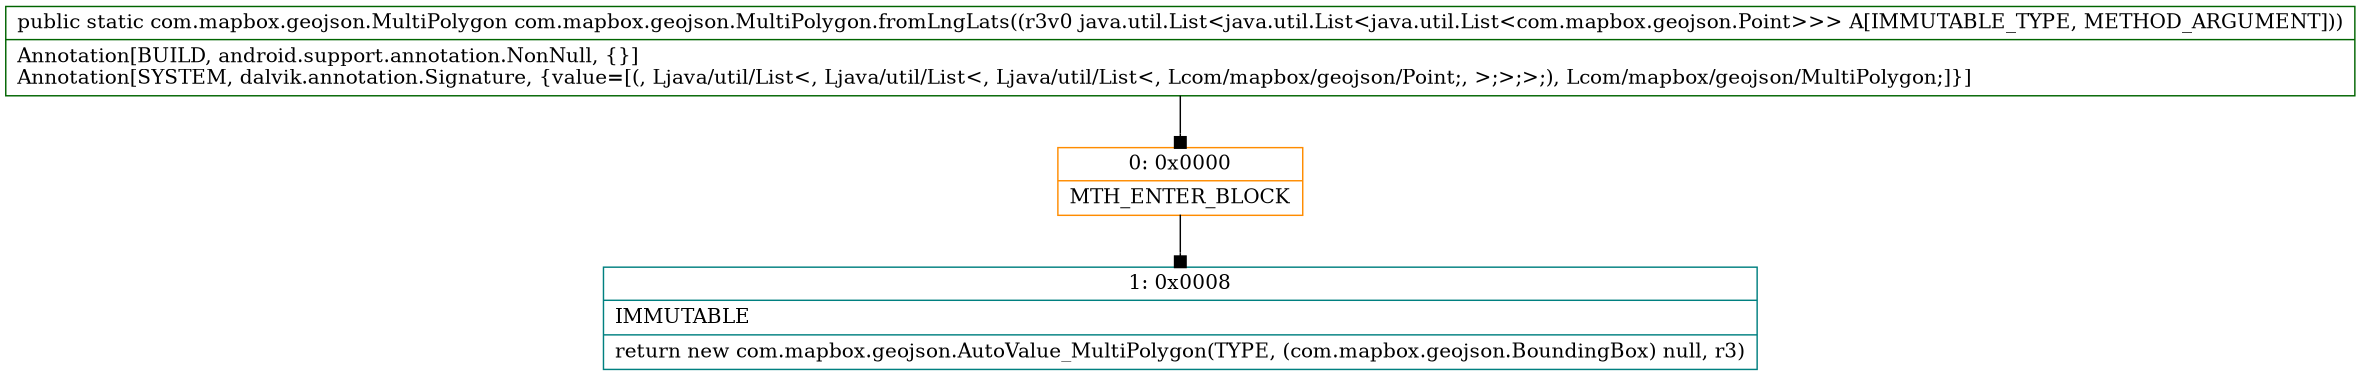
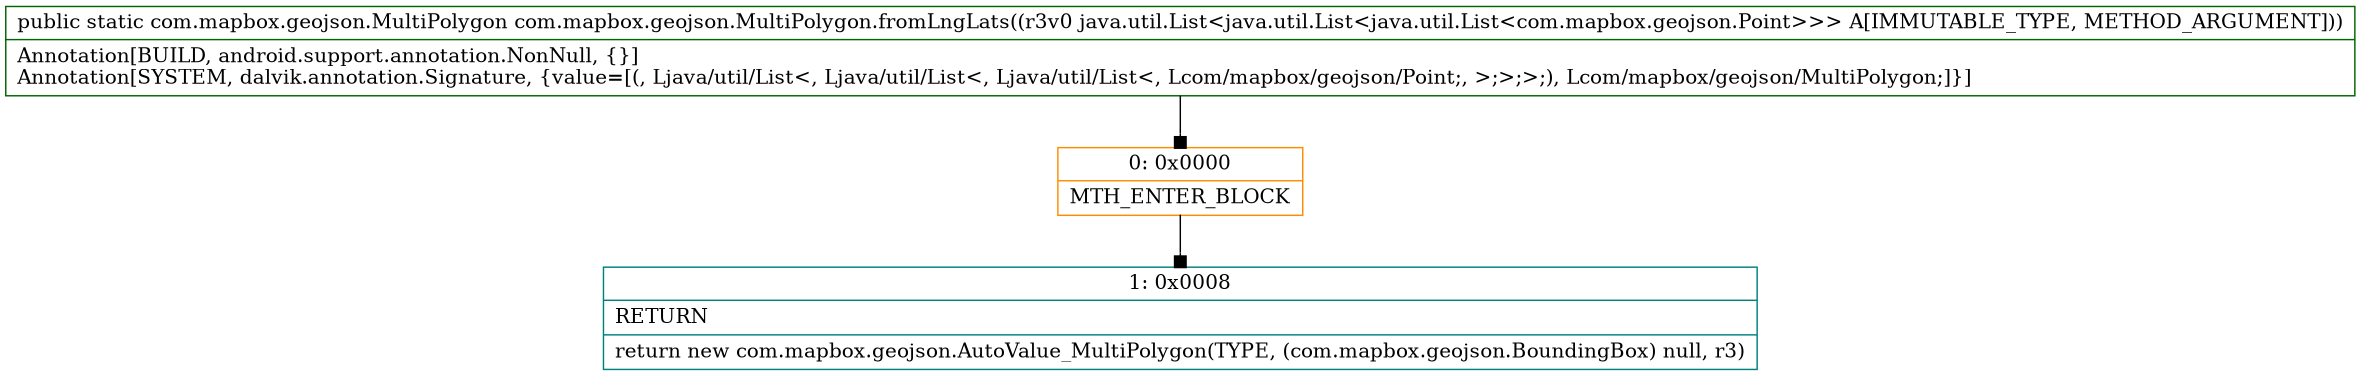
(683, 317) -> (662, 317)
